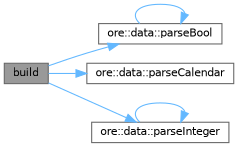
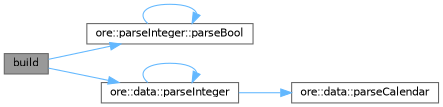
(160, 34) -> (170, 34)
(62, 73) -> (260, 93)
